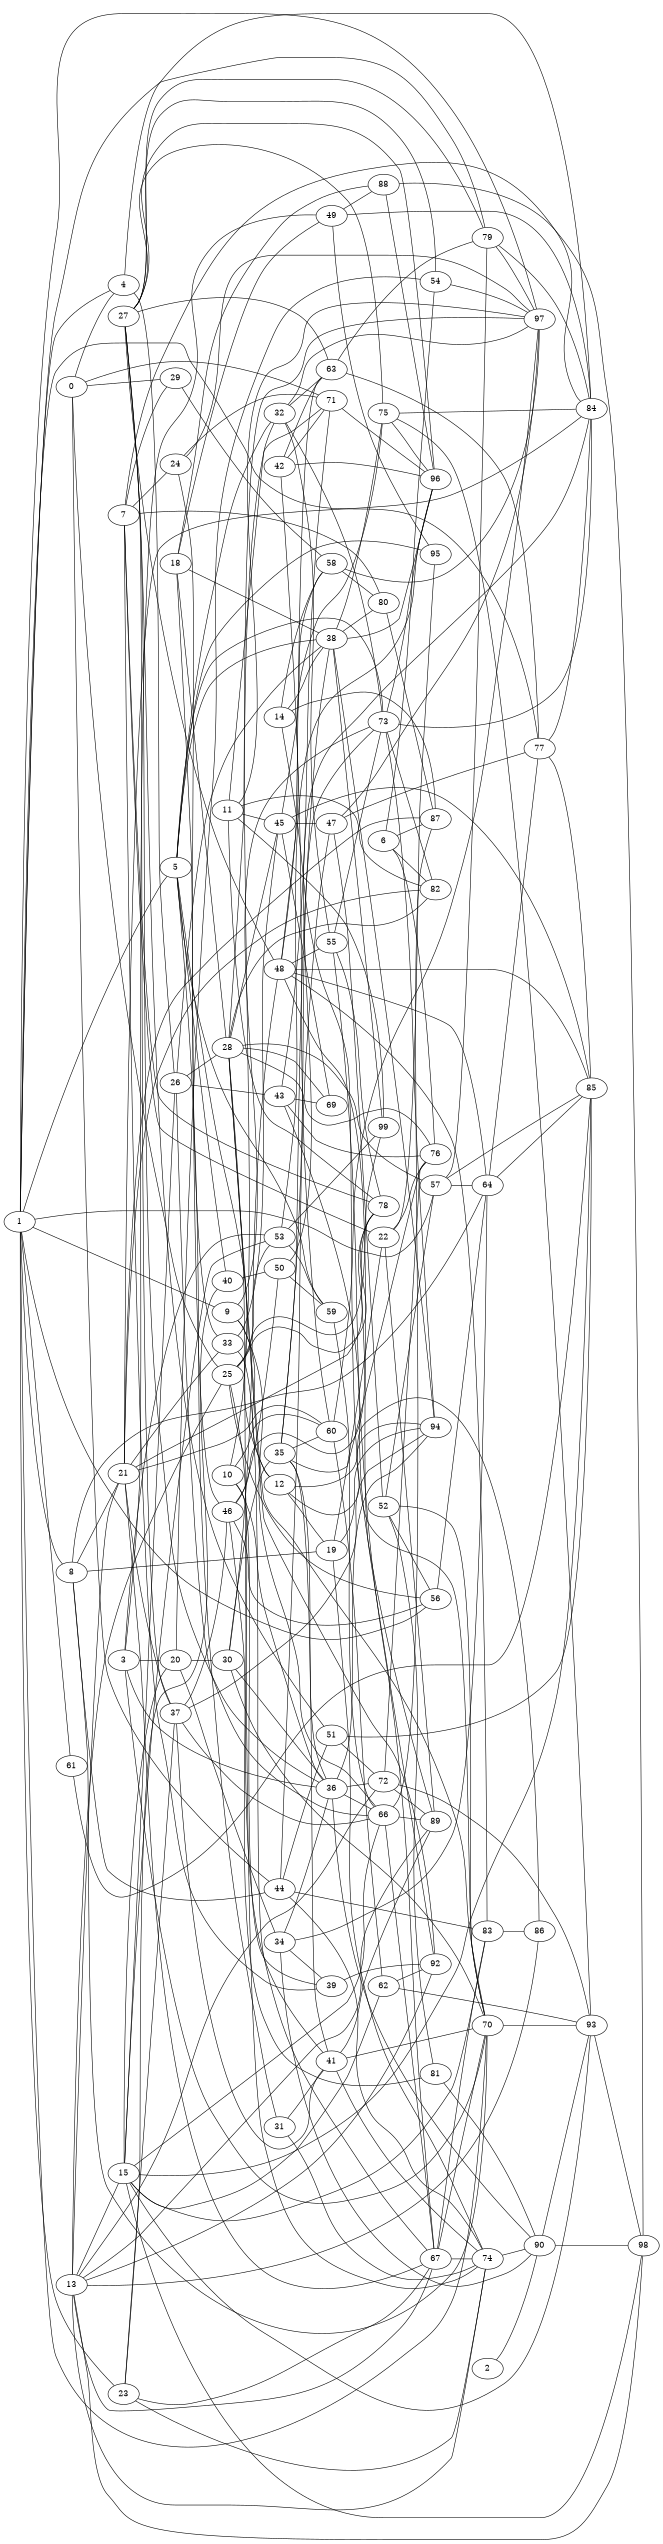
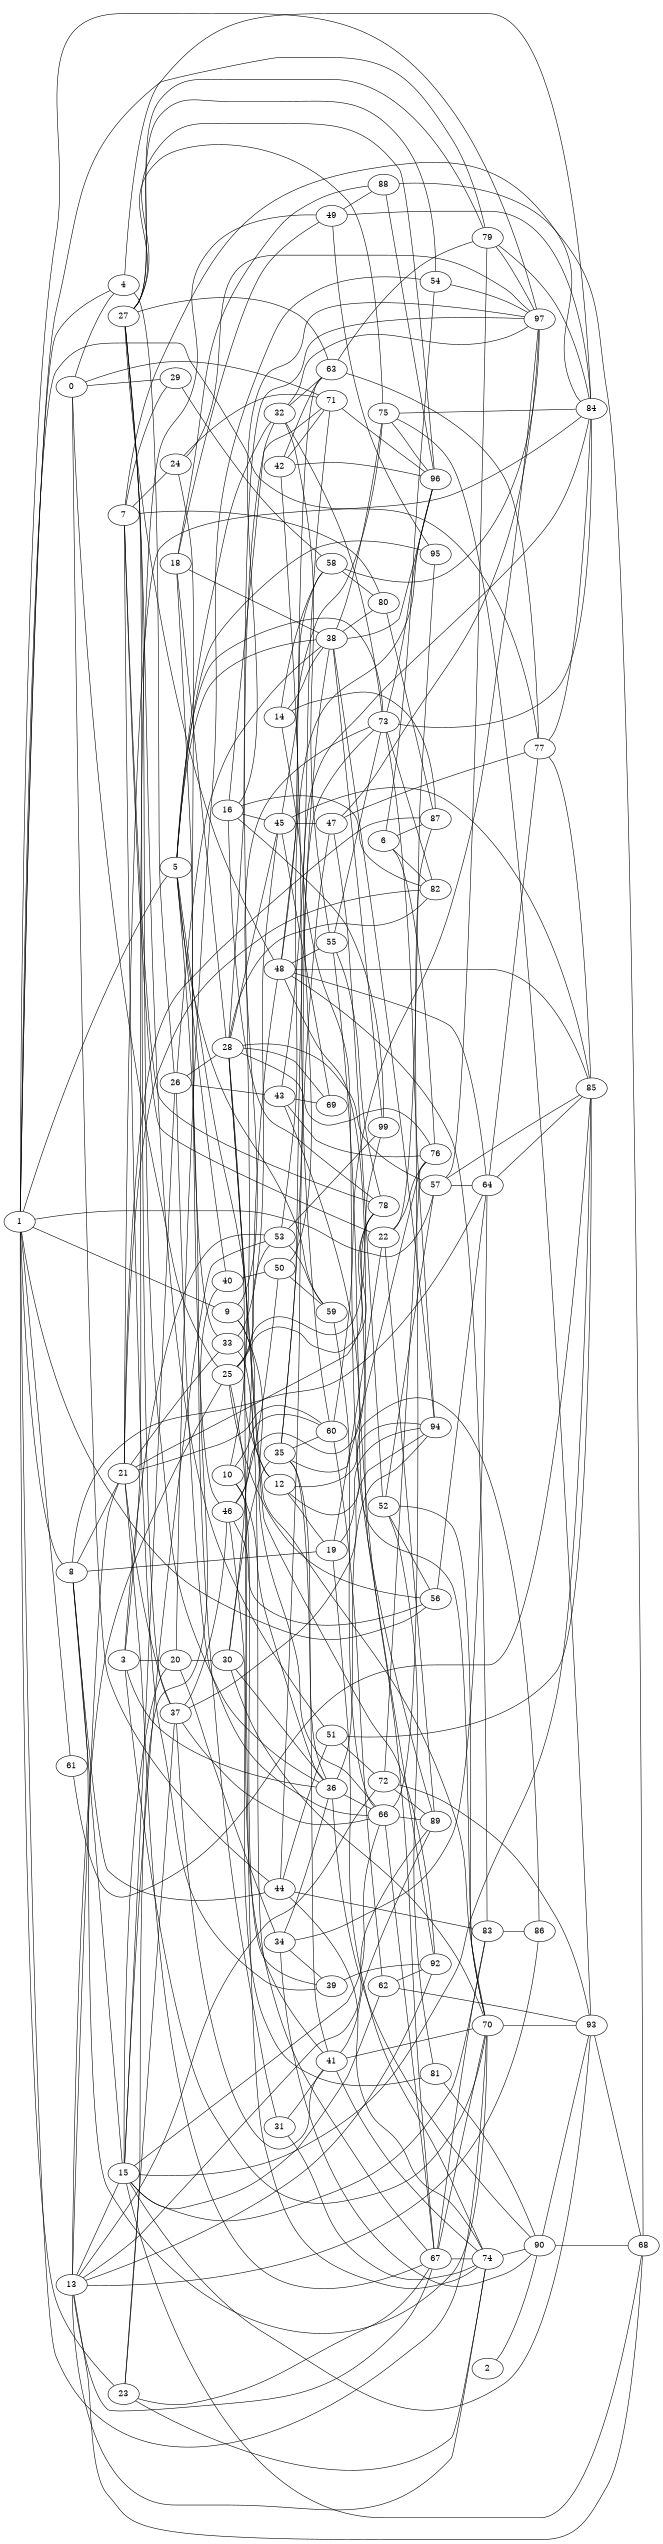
(228, 810) -> (228, 810)
(358, 1785) -> none
none -> (96, 1858)
(644, 2246) -> (644, 2246)
